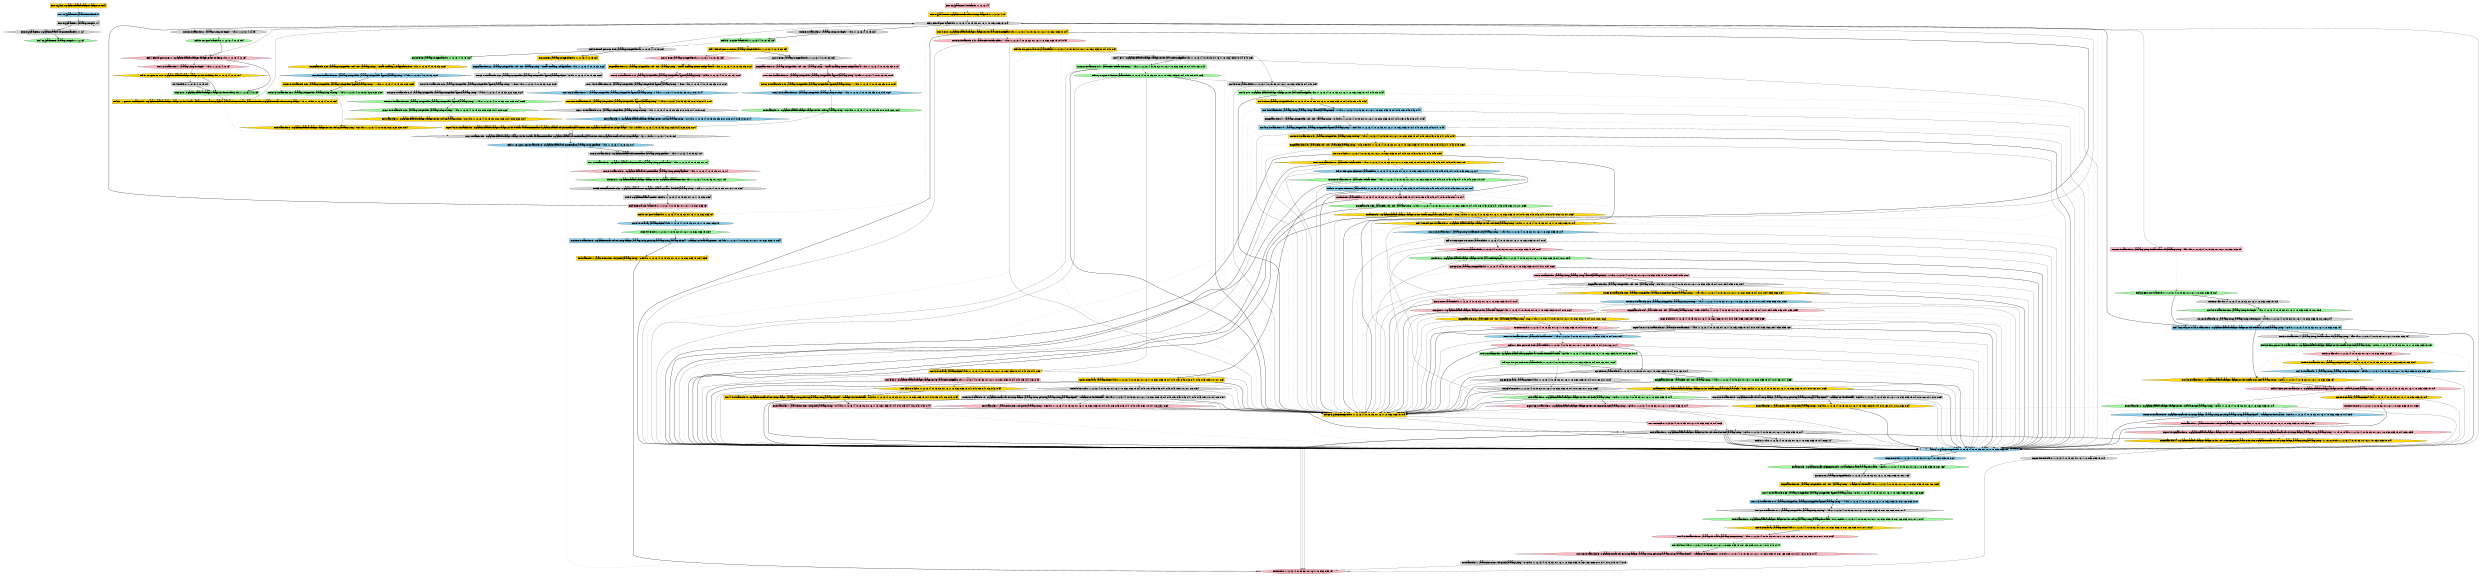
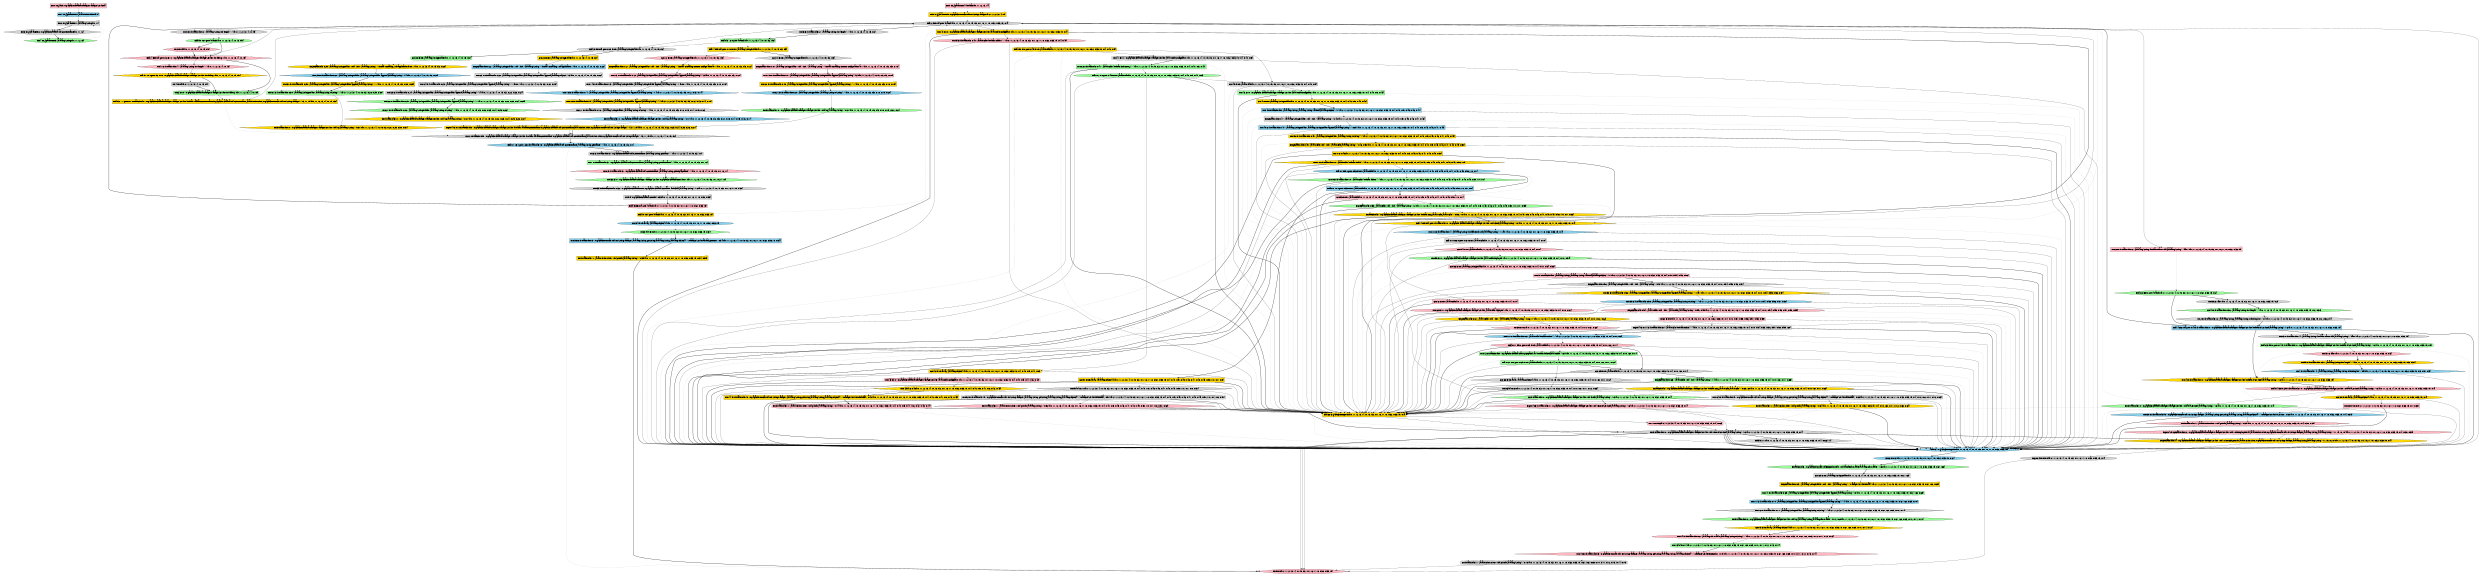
(78, 6) -> (78, 6)
none -> (192, 49)
